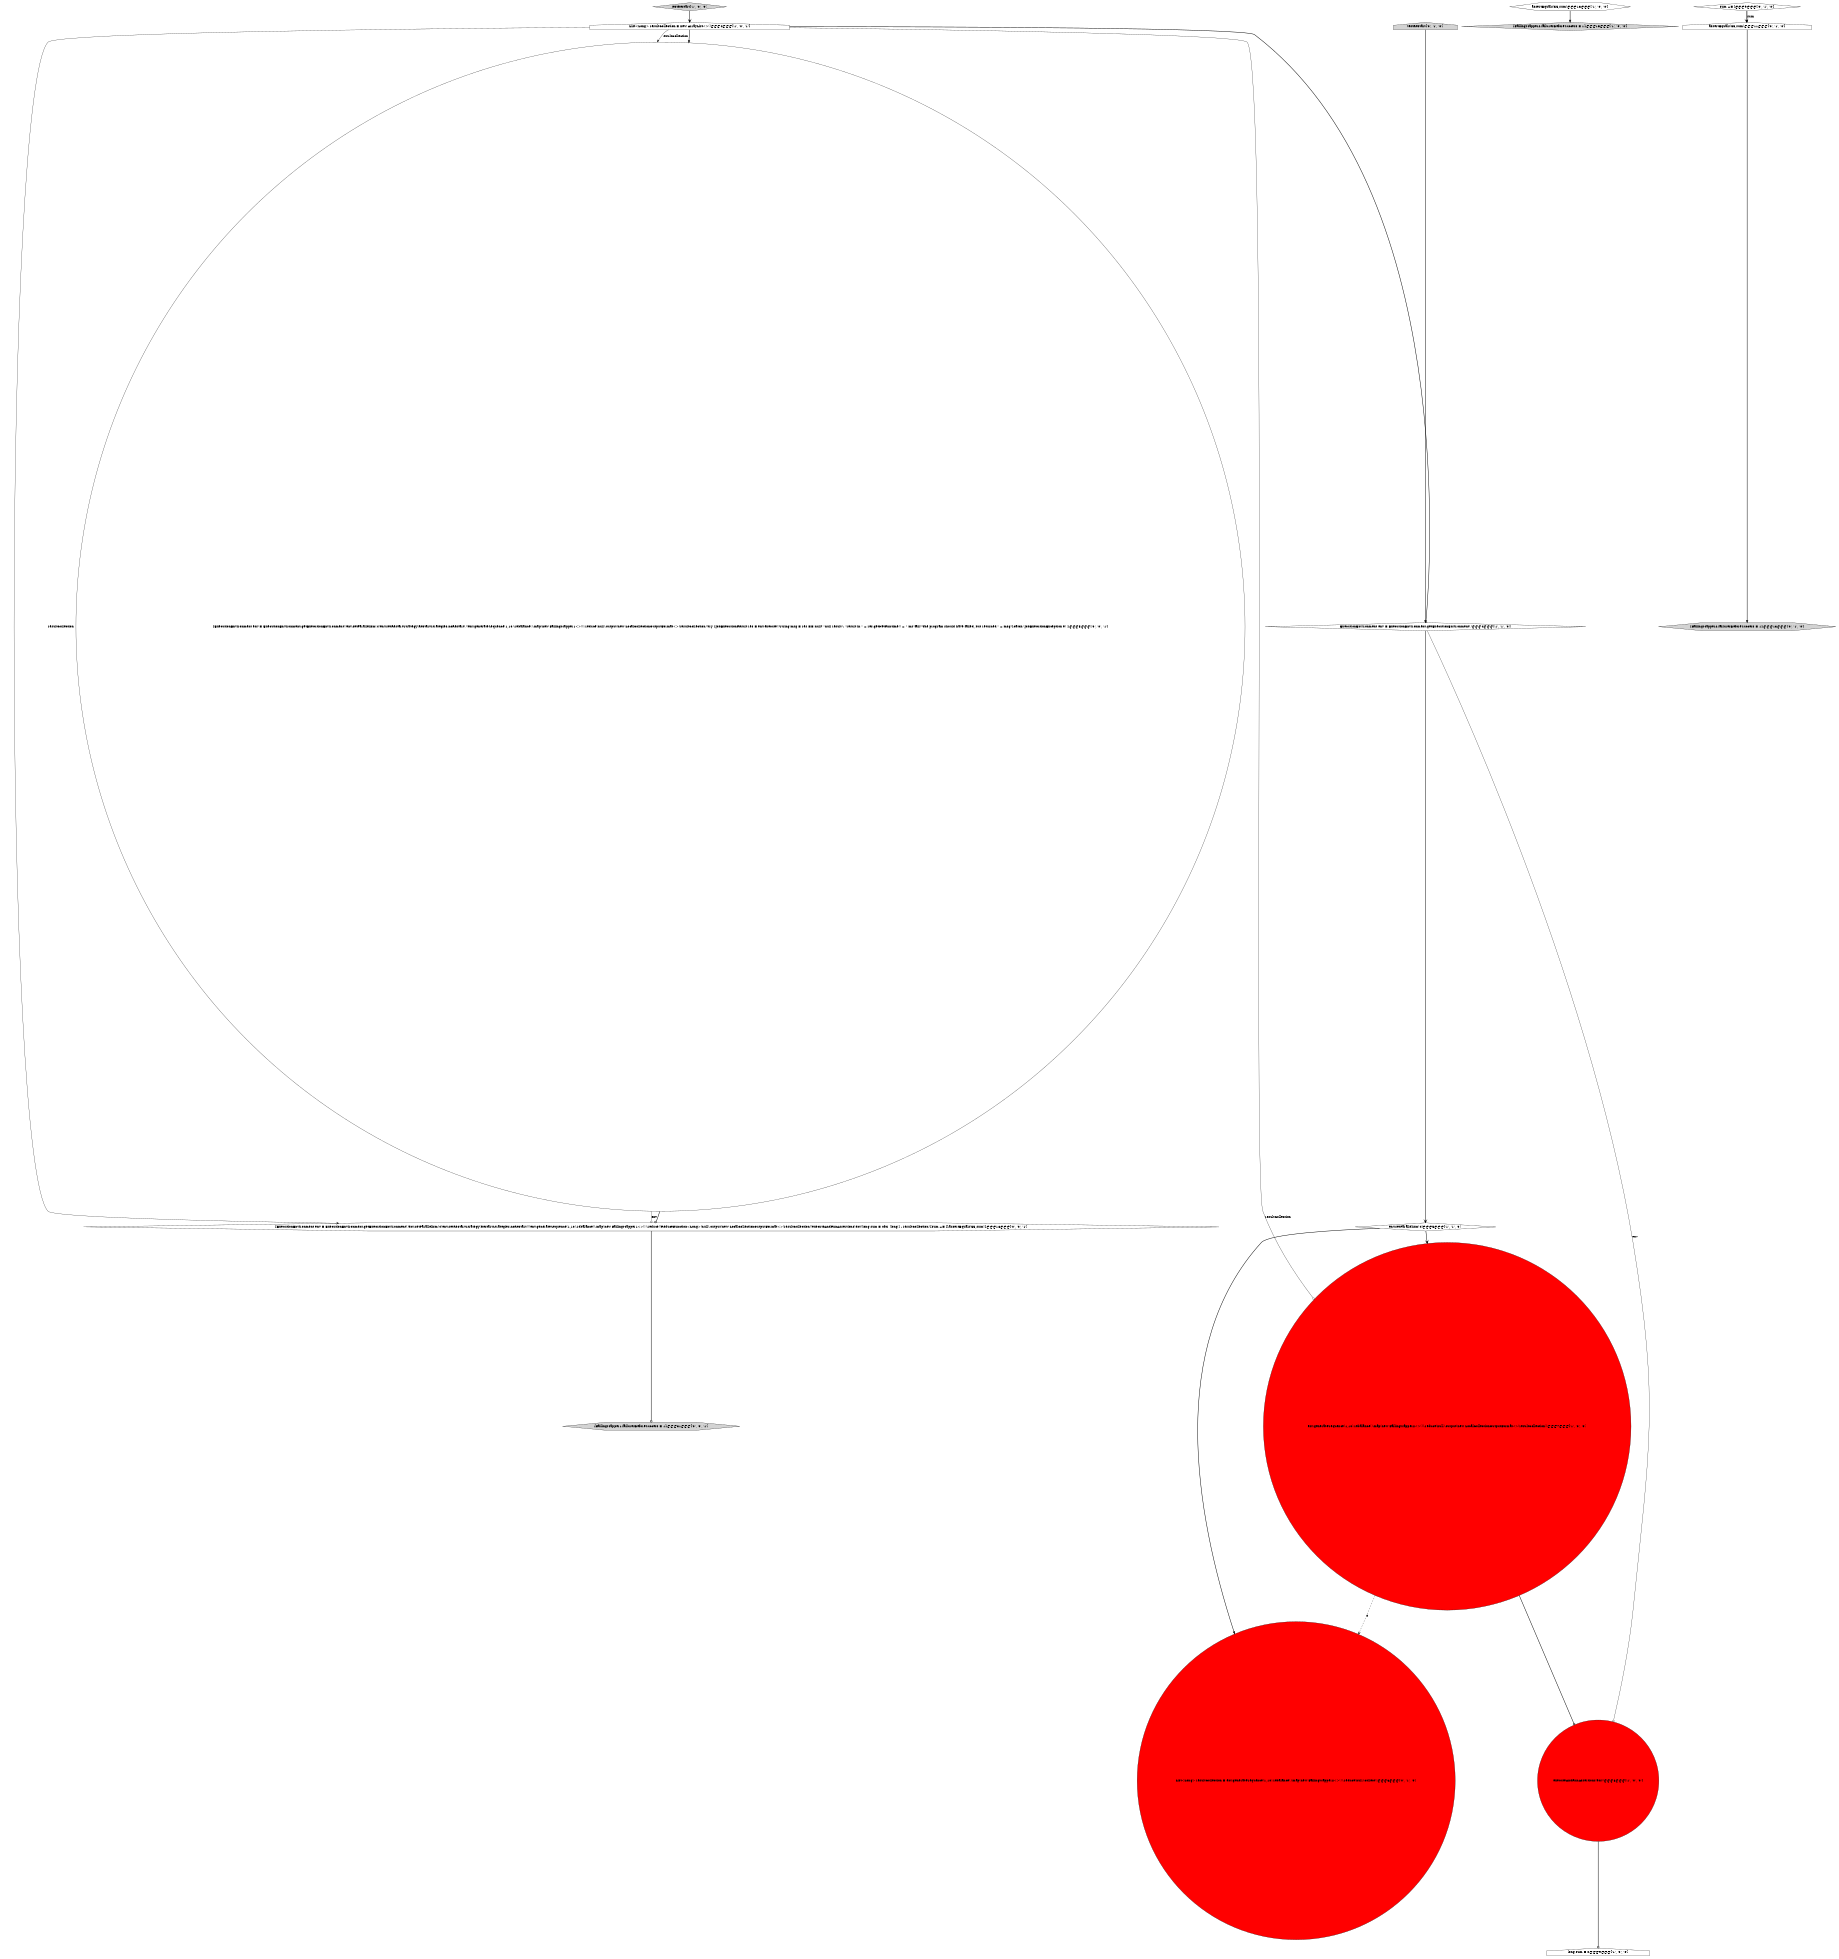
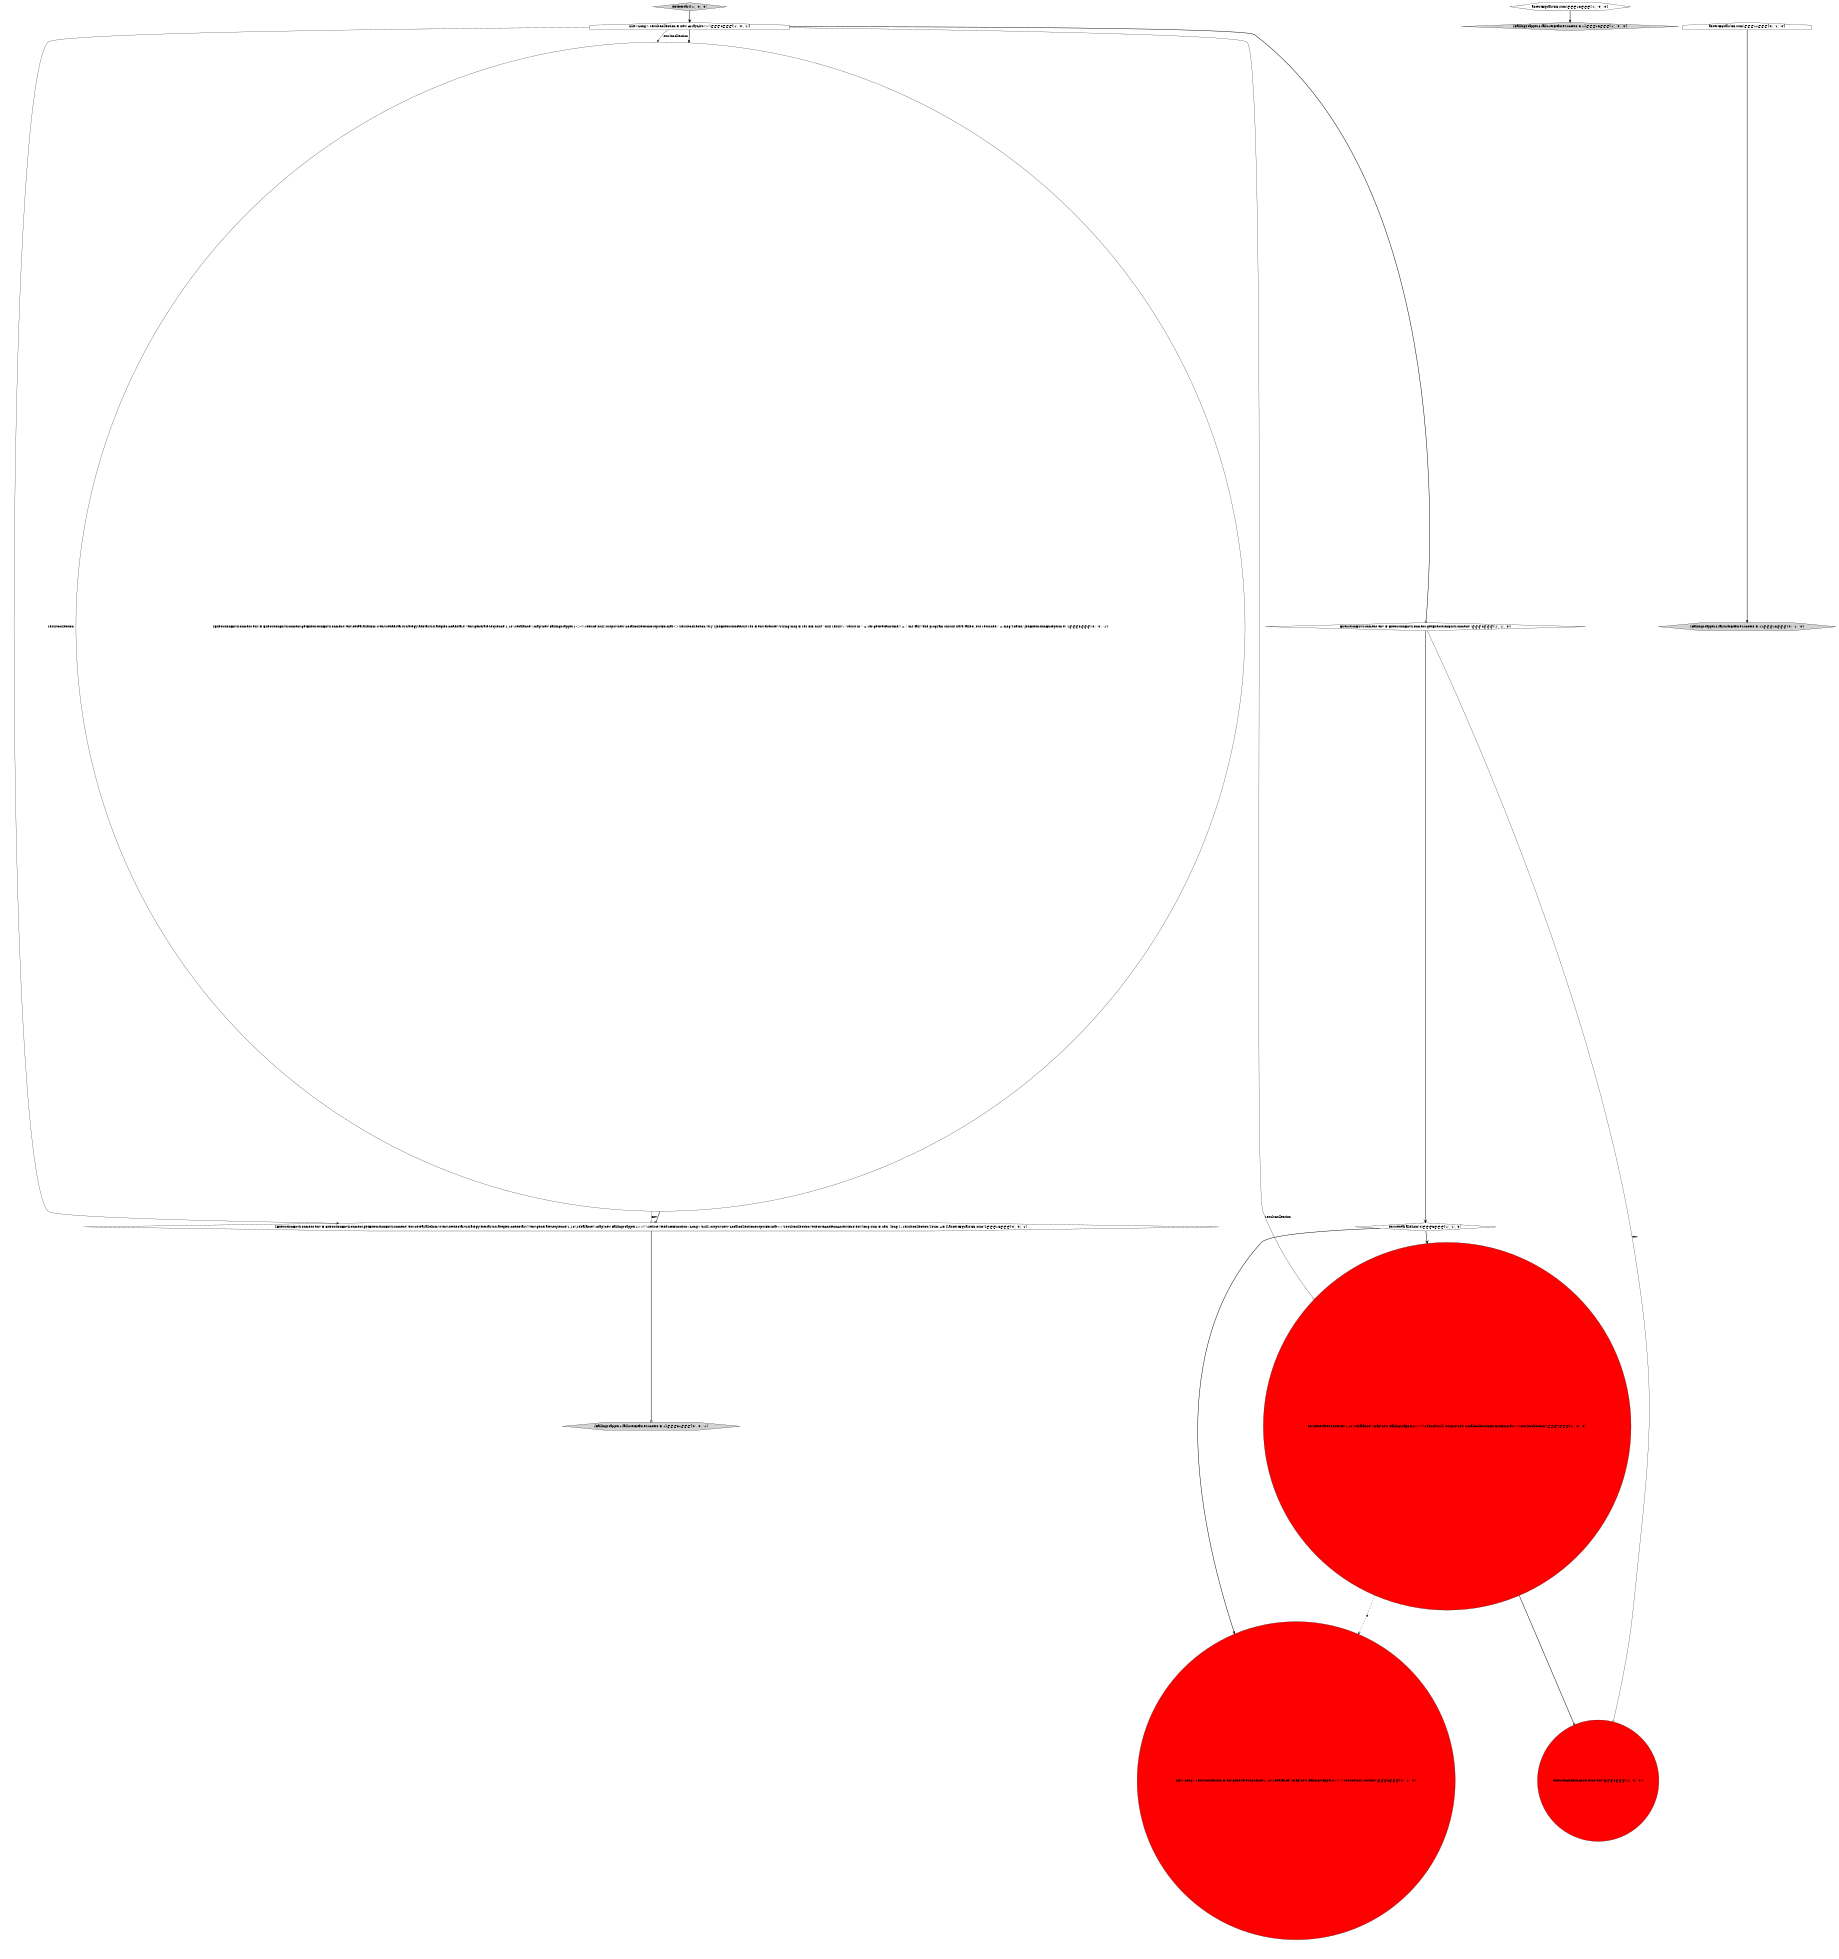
(1747, 7) -> none
(1425, 26) -> none
(1598, 1952) -> none
